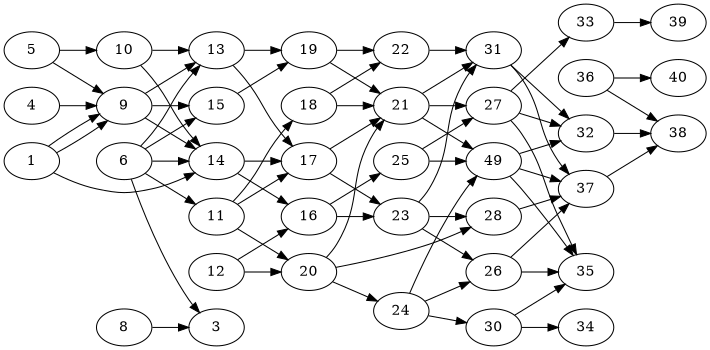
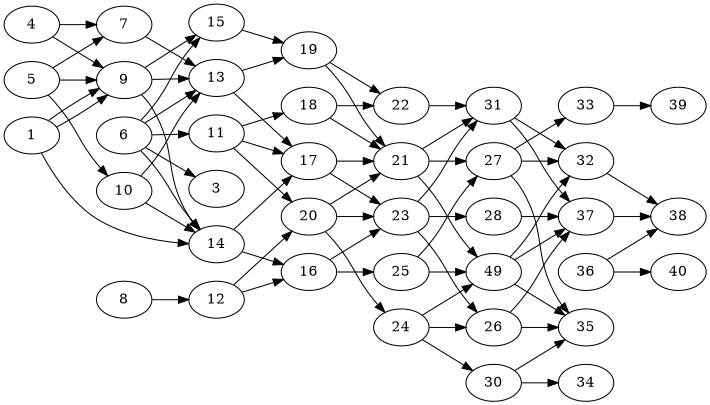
none -> (124, 25)
(400, 253) -> (350, 217)
(165, 327) -> (165, 300)
